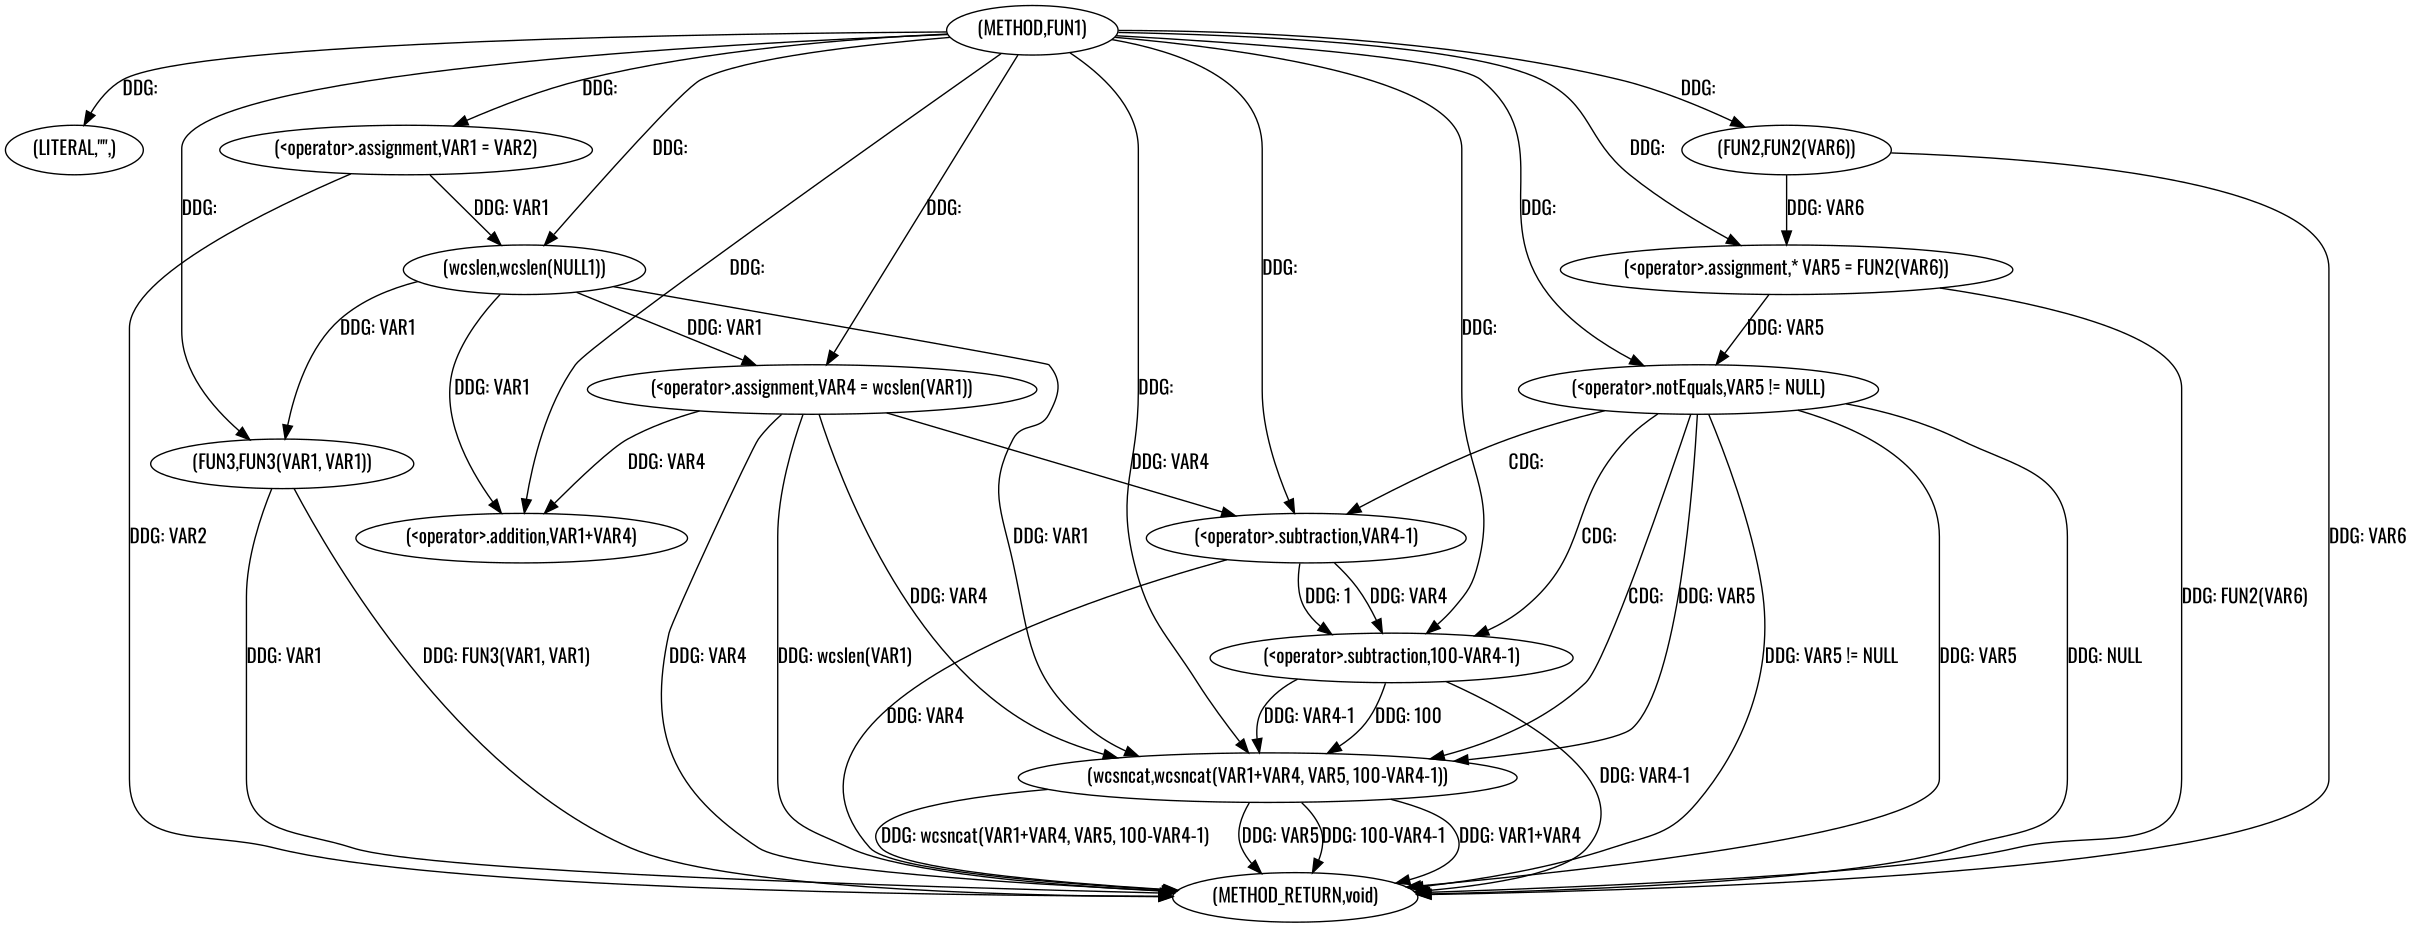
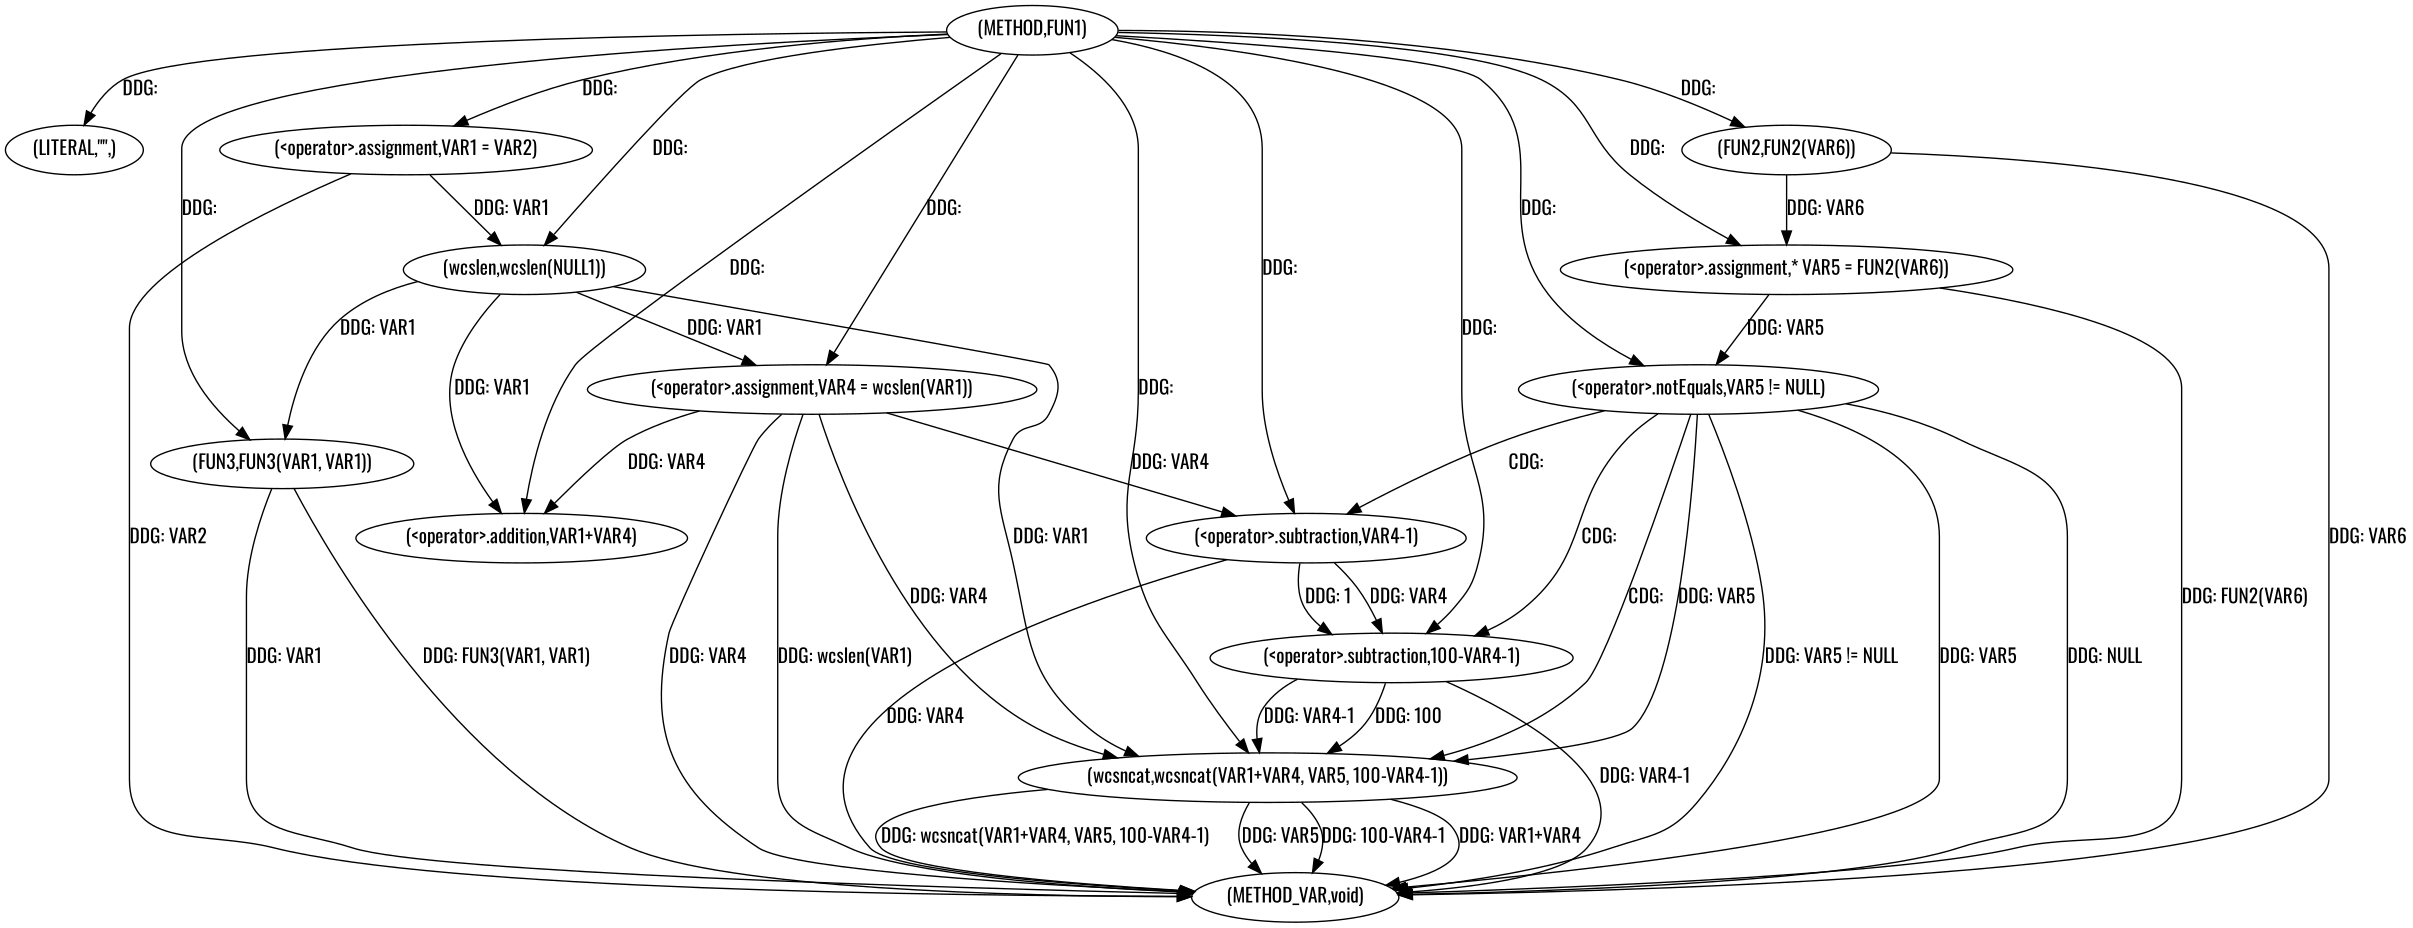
(1295, 897) -> (1295, 897)
